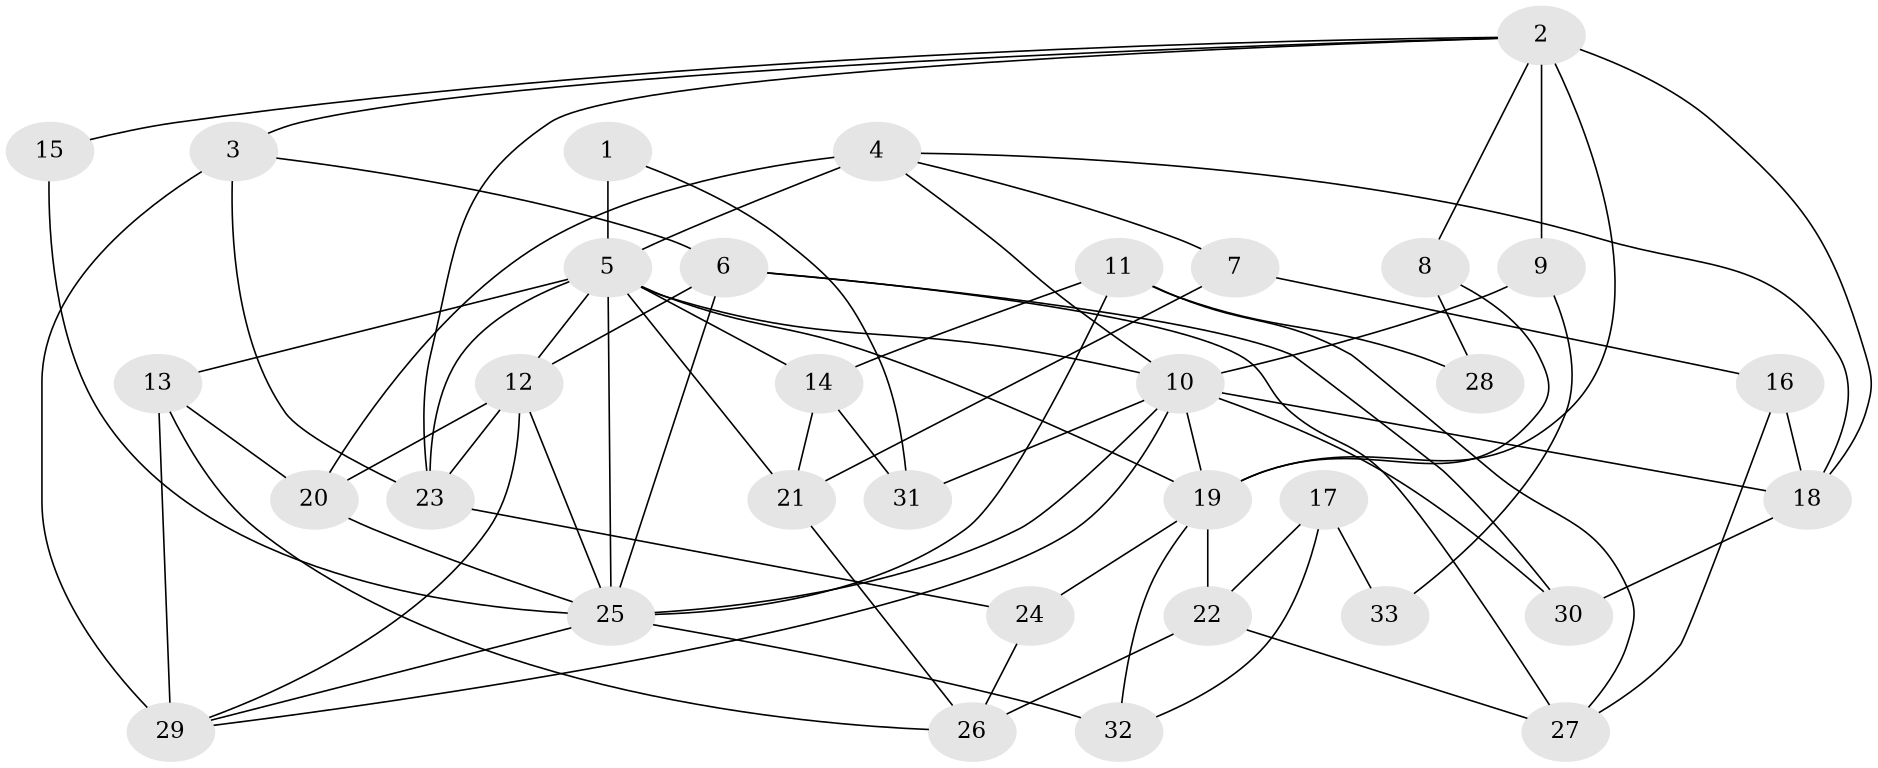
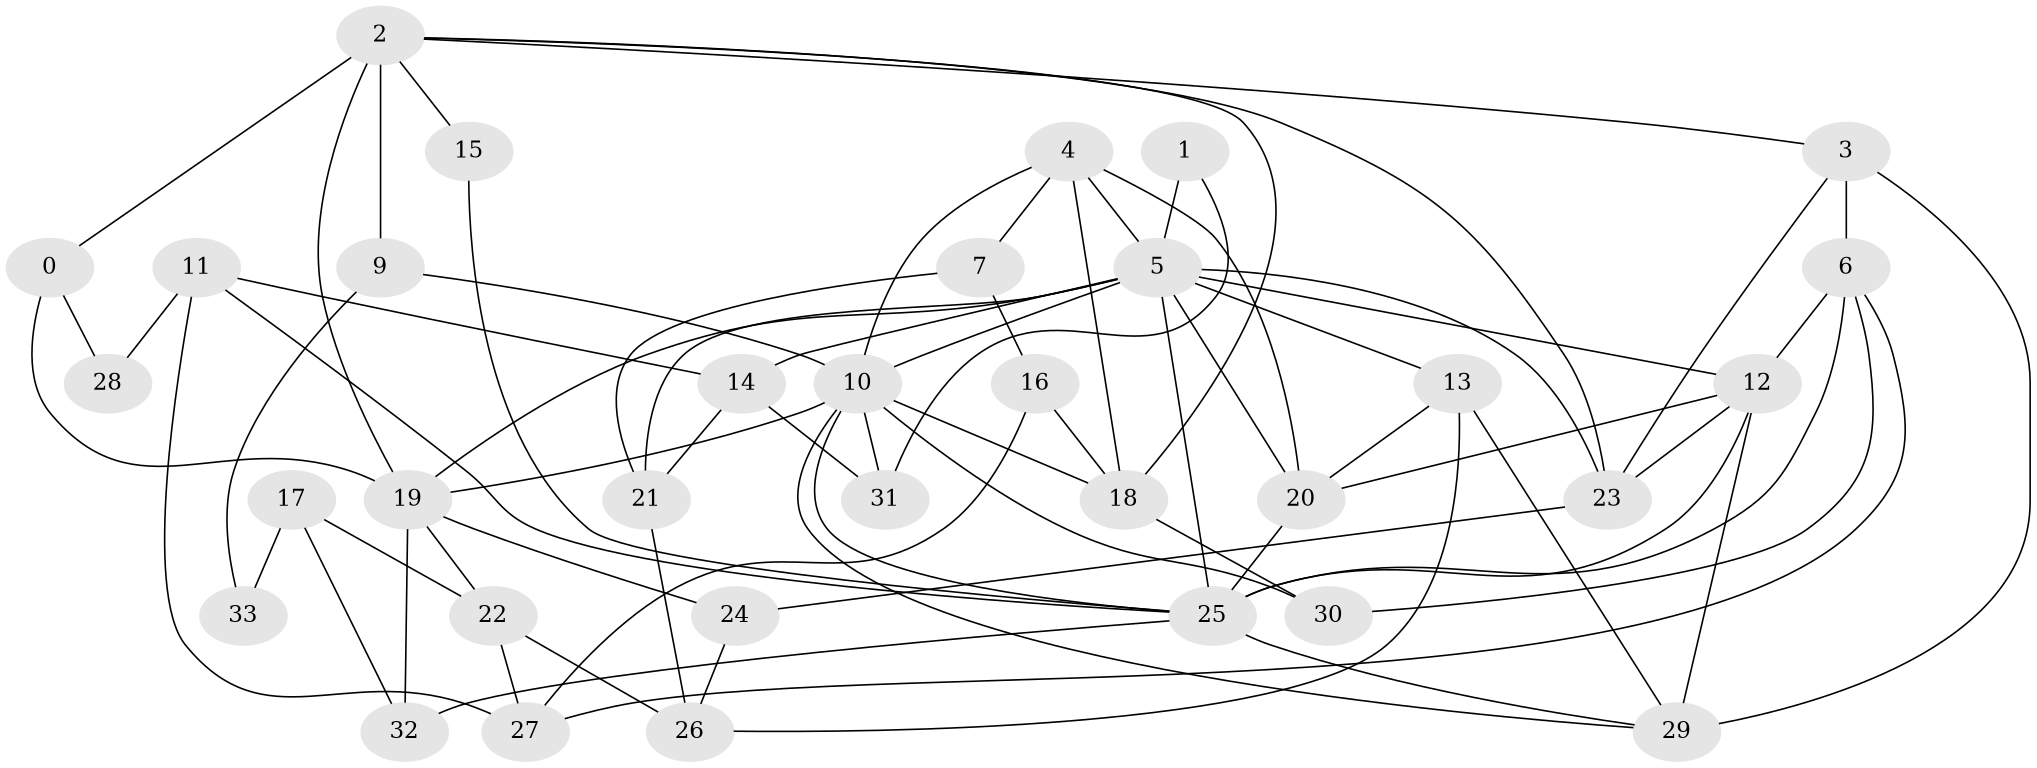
(1425, 268) -> (50, 268)
none -> (1229, 384)
